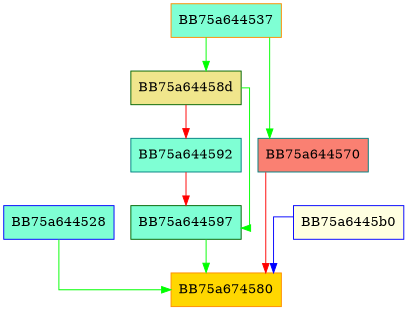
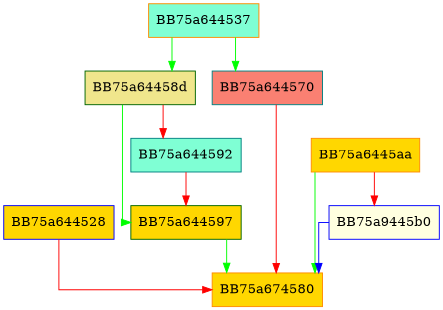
none -> (365, 155)
(59, 222) -> (59, 222)
(186, 222) -> (186, 222)
(349, 222) -> (384, 222)
(85, 290) -> (106, 290)
